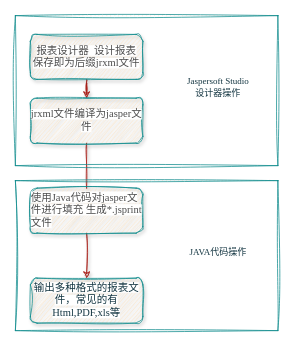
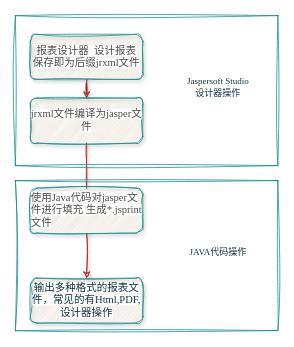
(87, 300) -> (87, 300)
